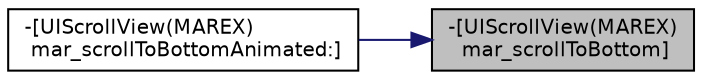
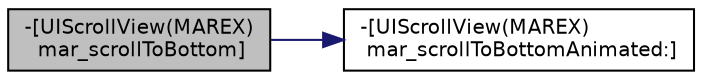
(385, 40) -> (297, 40)
